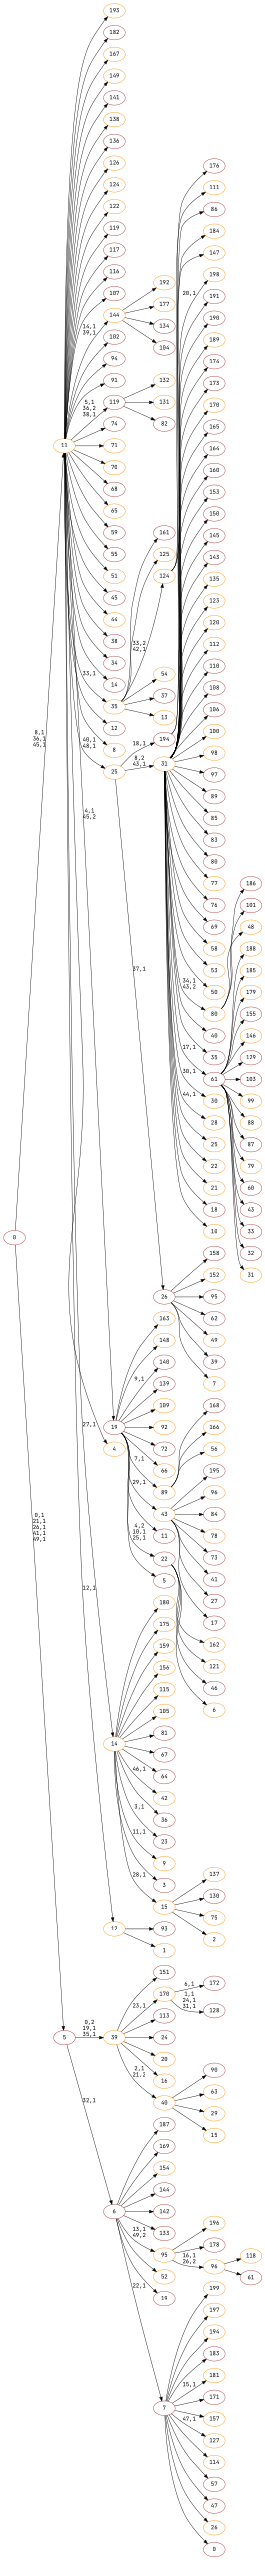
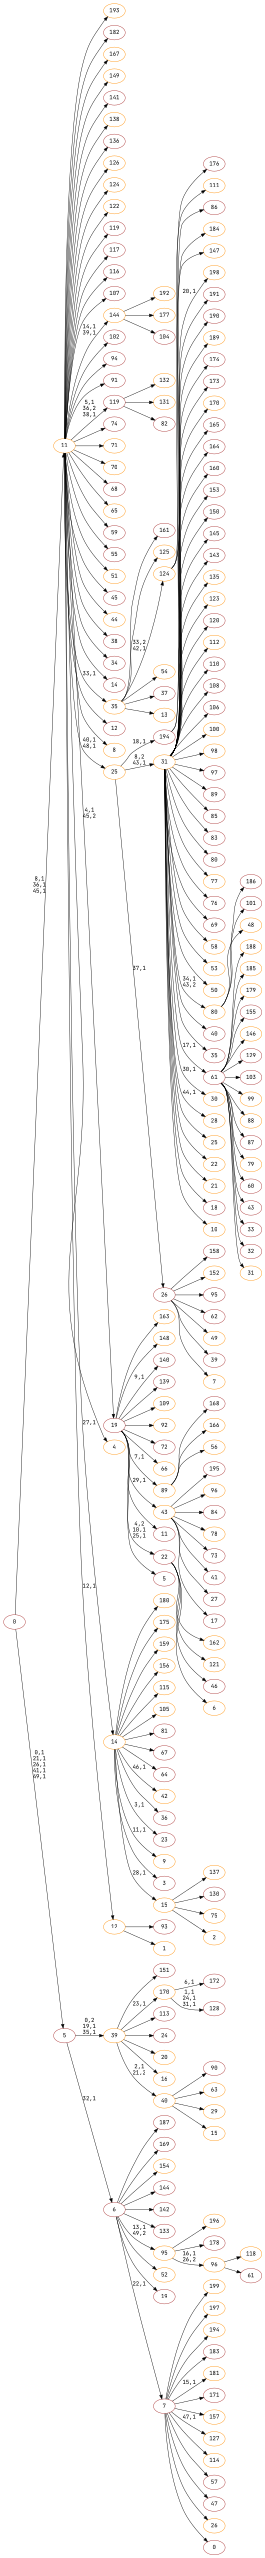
(164, 326) -> none
(214, 623) -> (214, 621)
